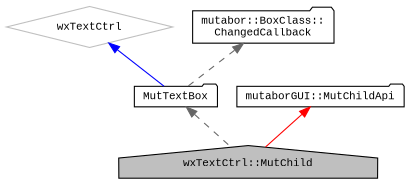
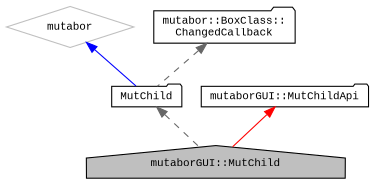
(90, 27) -> (70, 27)
(176, 97) -> (147, 97)
(248, 164) -> (216, 164)
